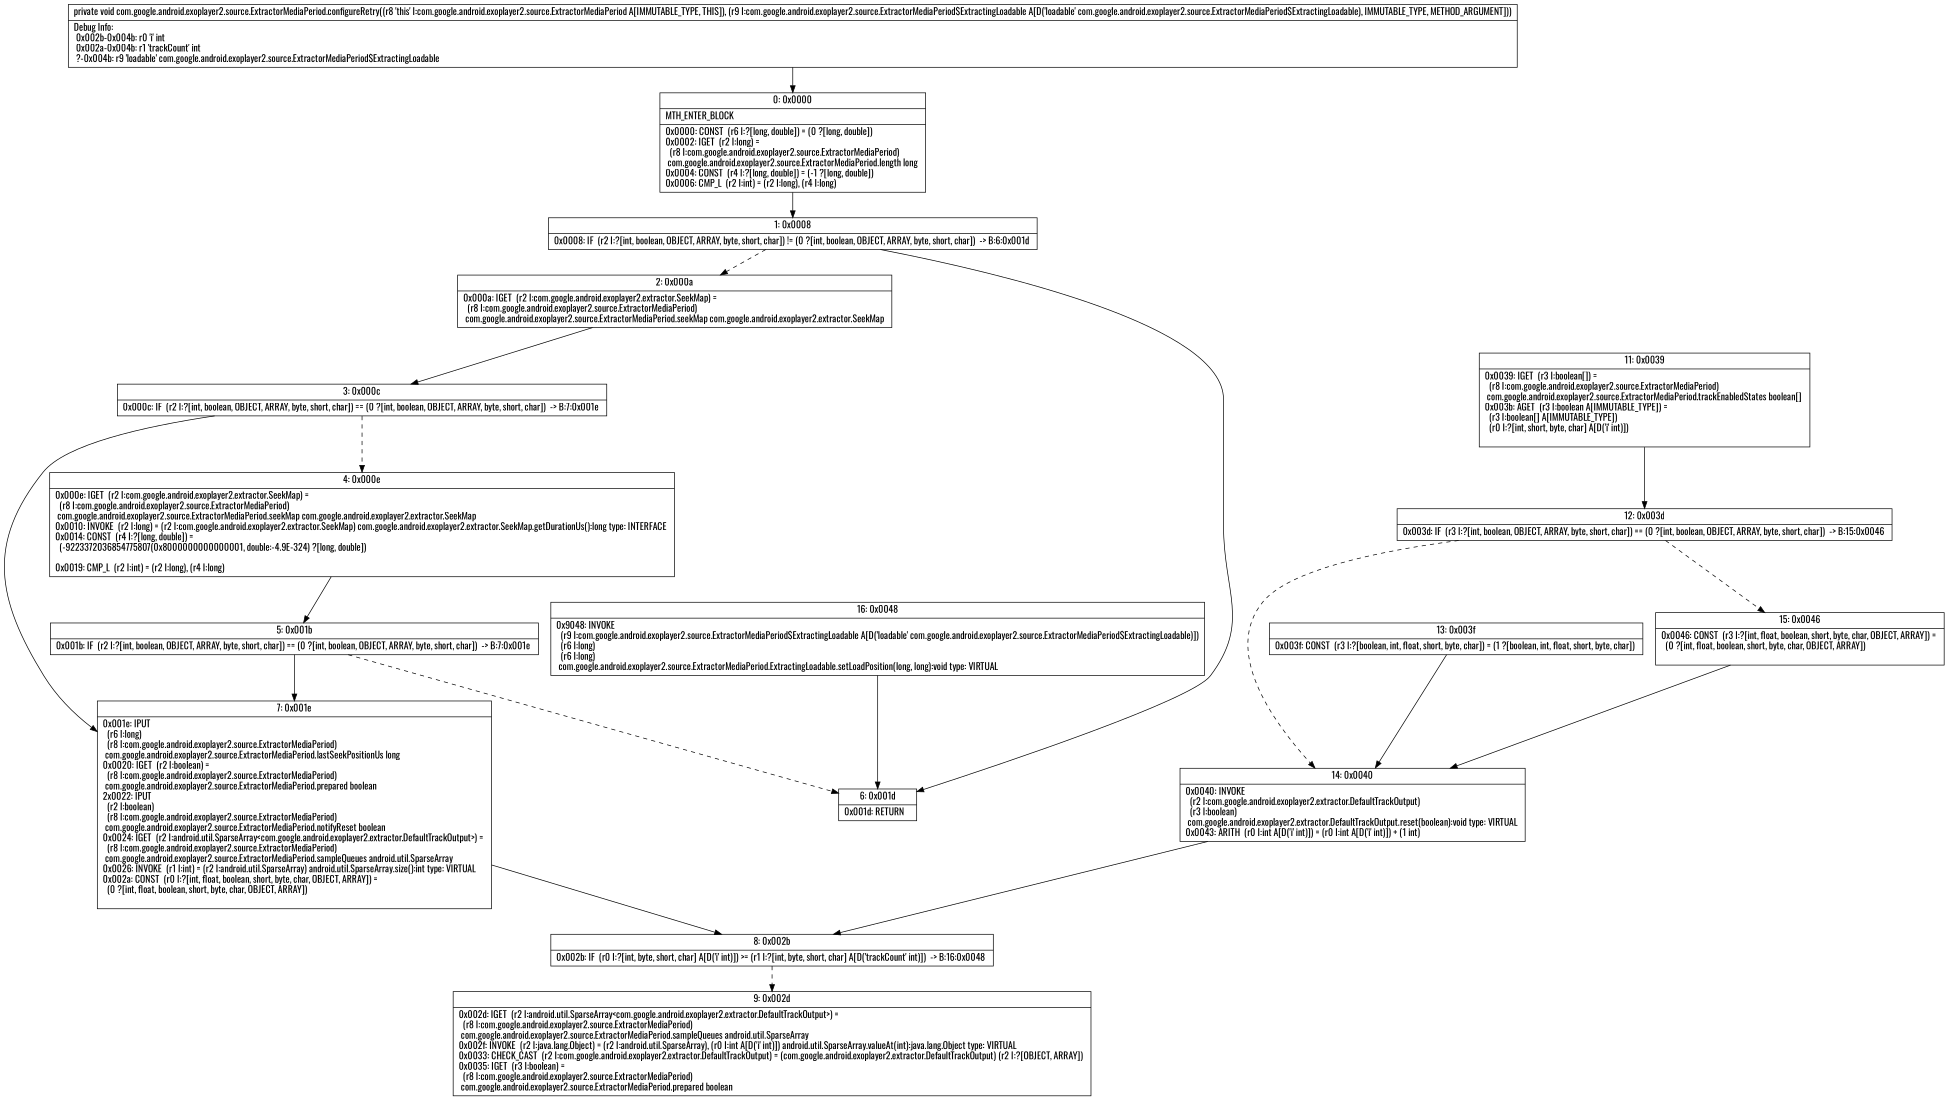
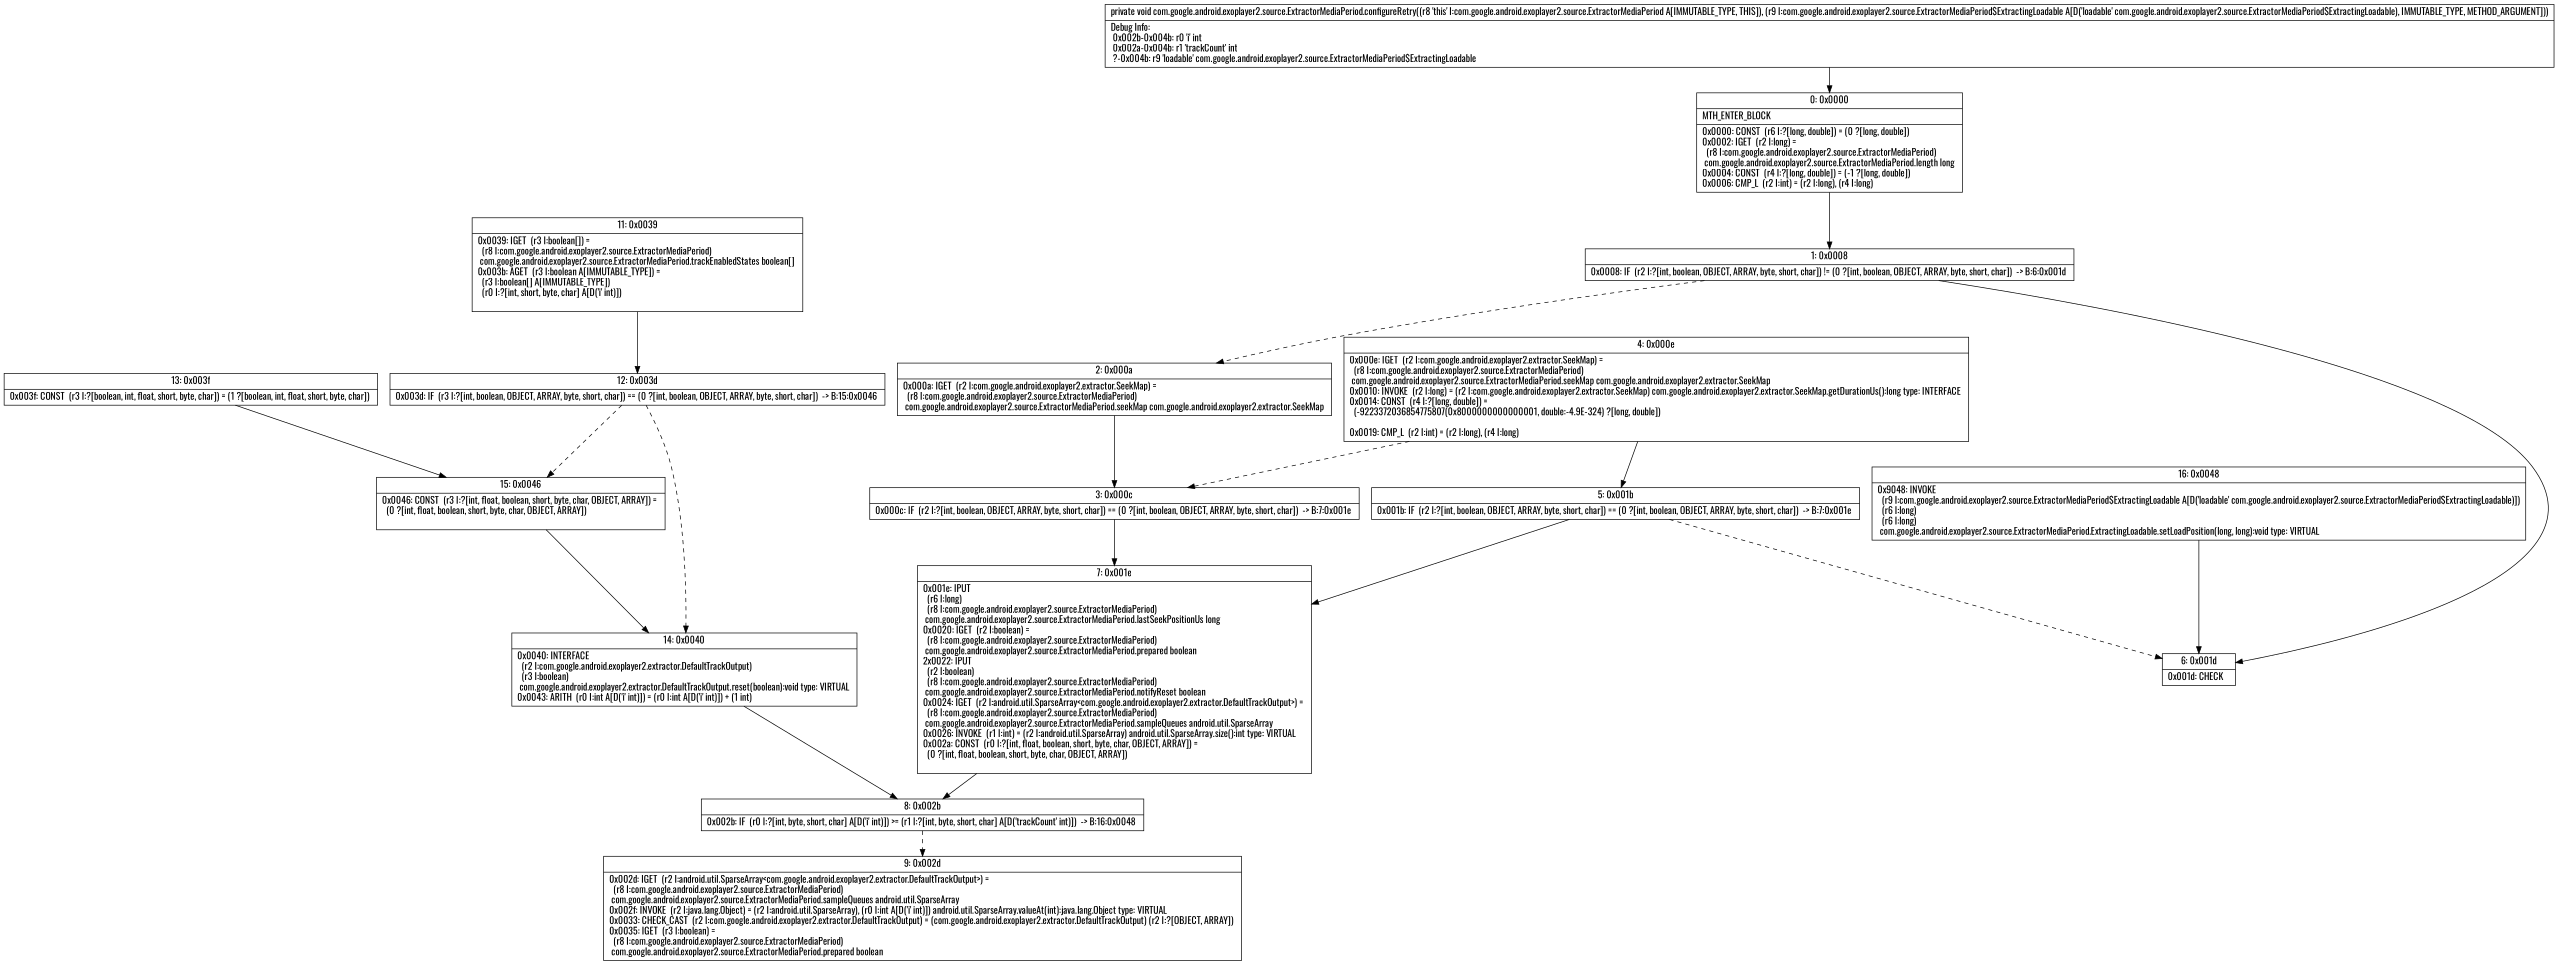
(362, 441) -> (1302, 464)
(1413, 708) -> (337, 440)
(1218, 792) -> (556, 656)
(878, 812) -> (2199, 677)
